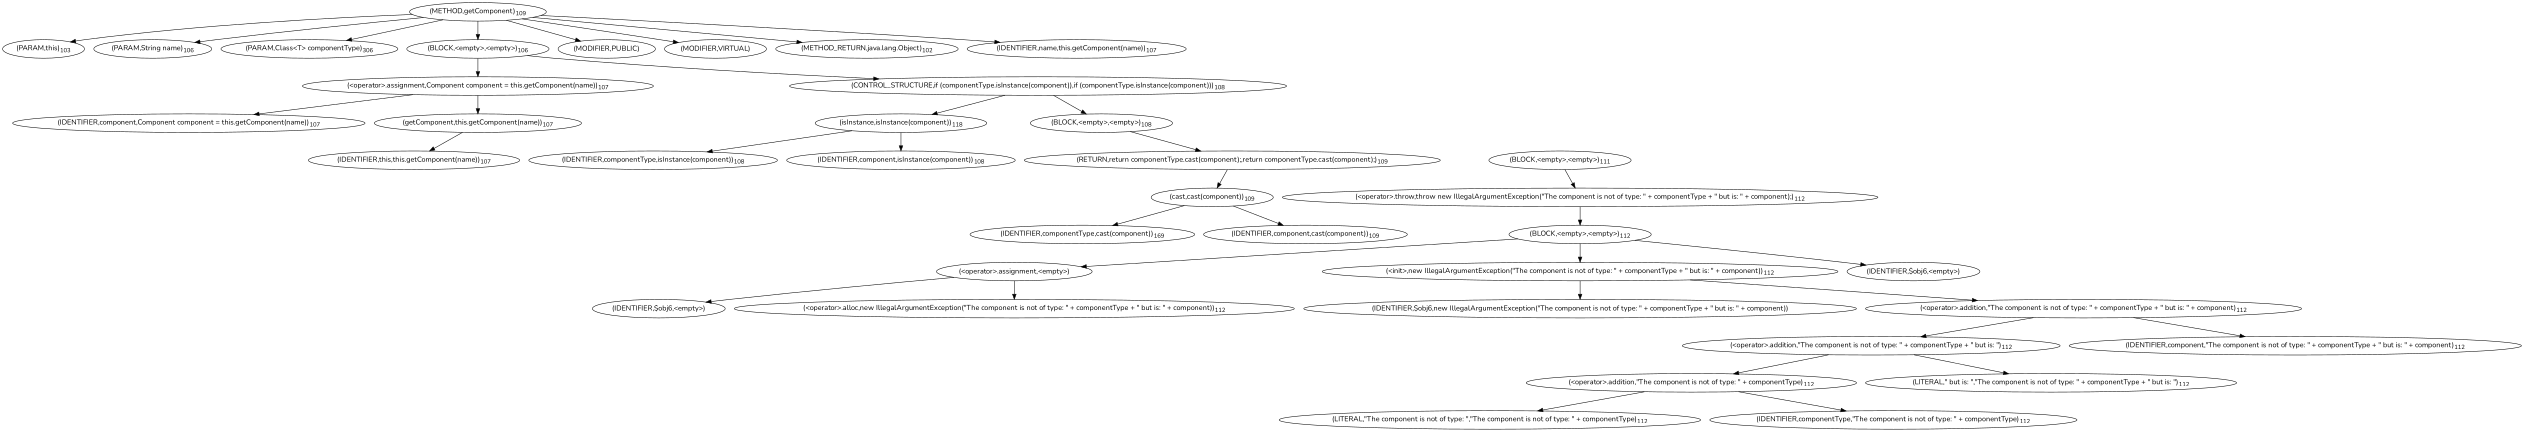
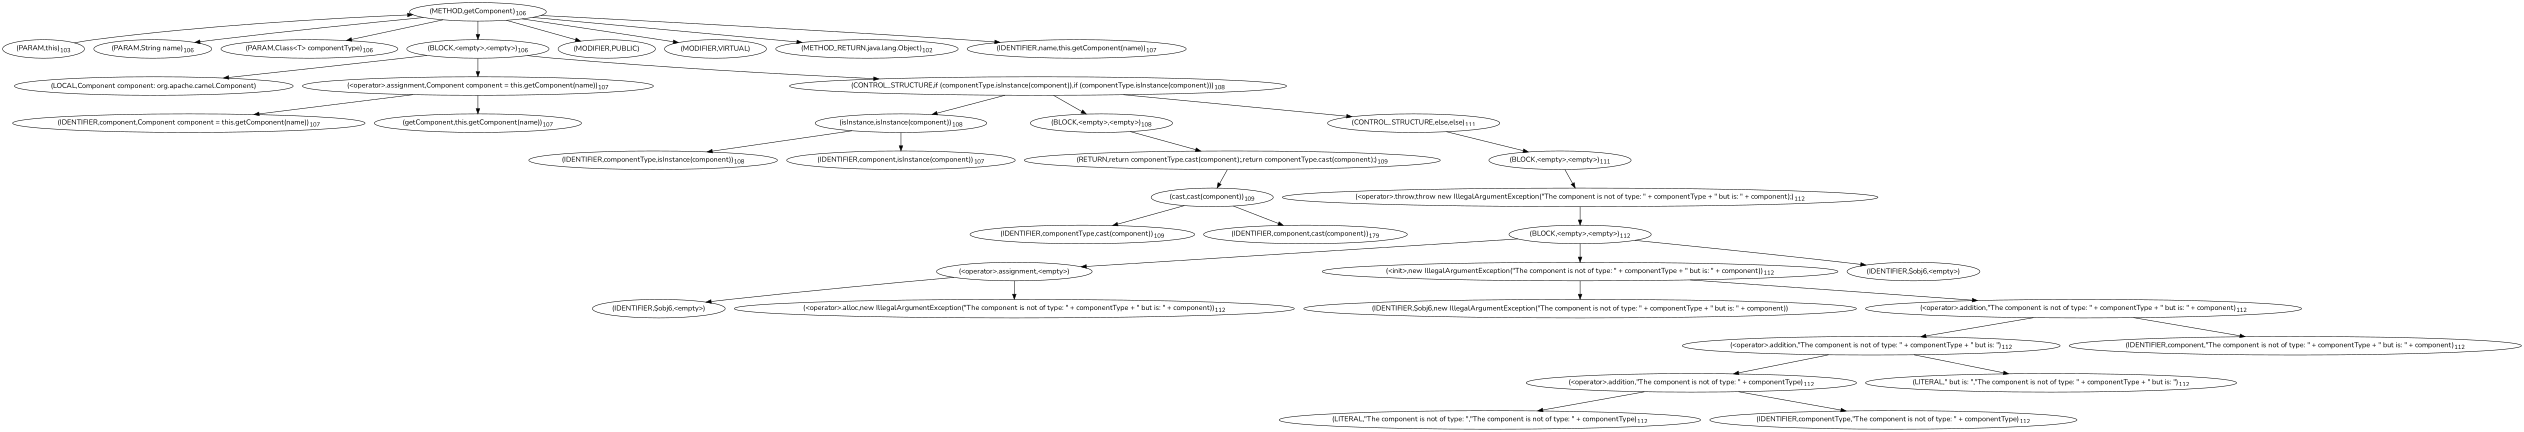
(521, 11) -> (521, 11)
(244, 24) -> (241, 25)
(368, 48) -> (368, 48)
none -> (154, 86)
(957, 122) -> (957, 122)
none -> (1414, 123)
(979, 159) -> (979, 159)
(414, 160) -> none
(1159, 234) -> (1159, 234)
(1374, 234) -> (1374, 234)
